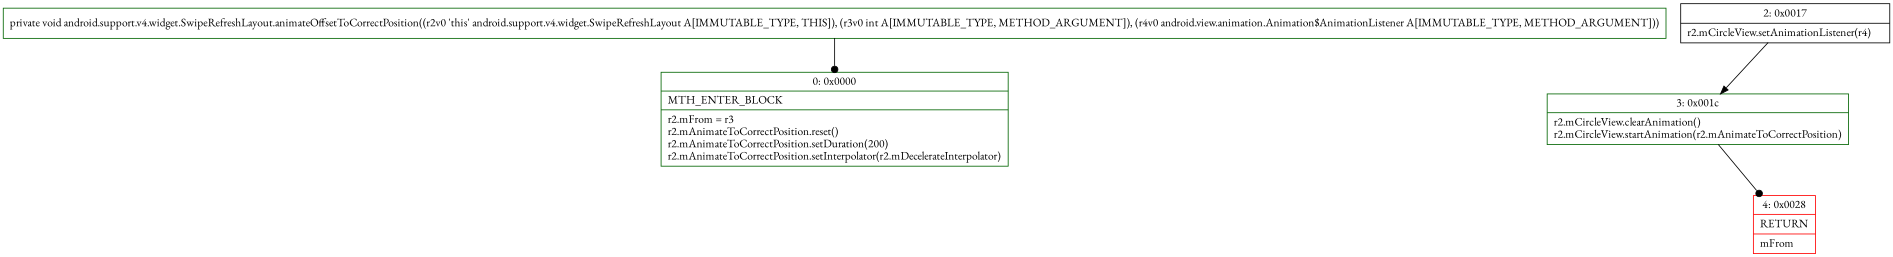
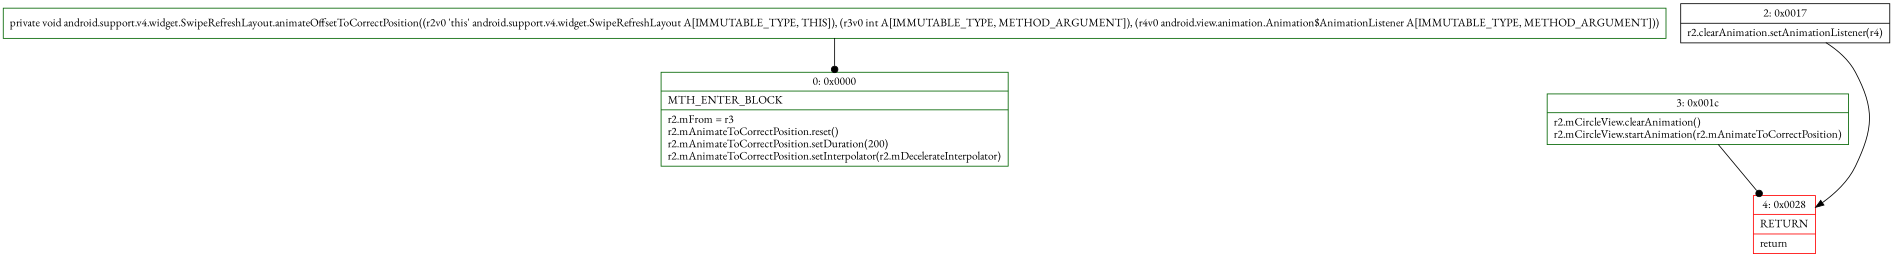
(1780, 33) -> (1785, 33)
(1747, 65) -> (1869, 123)
(1777, 243) -> (1774, 243)
